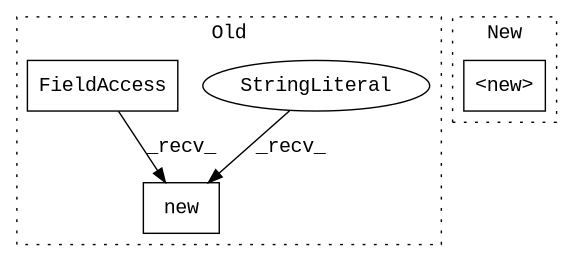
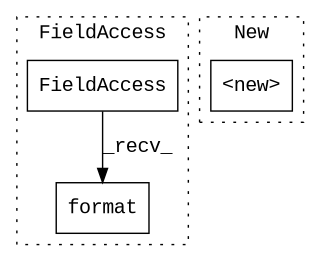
(229, 33) -> (103, 33)
(316, 86) -> none
(181, 208) -> (103, 208)
